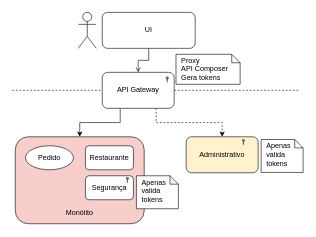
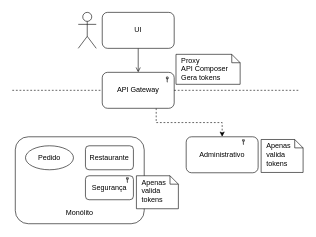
(149, 30) -> (138, 30)
(97, 123) -> none
(222, 155) -> (222, 155)
(80, 180) -> (80, 180)
